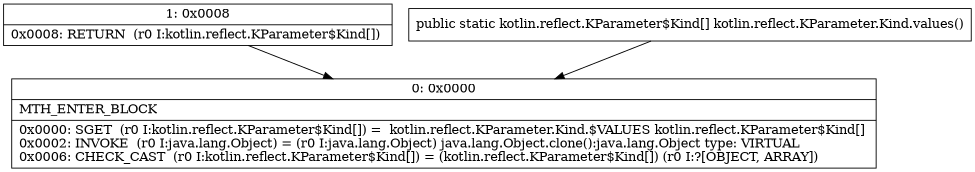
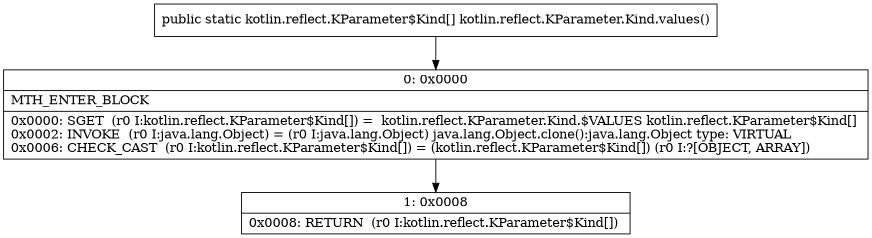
(286, 60) -> (436, 171)
